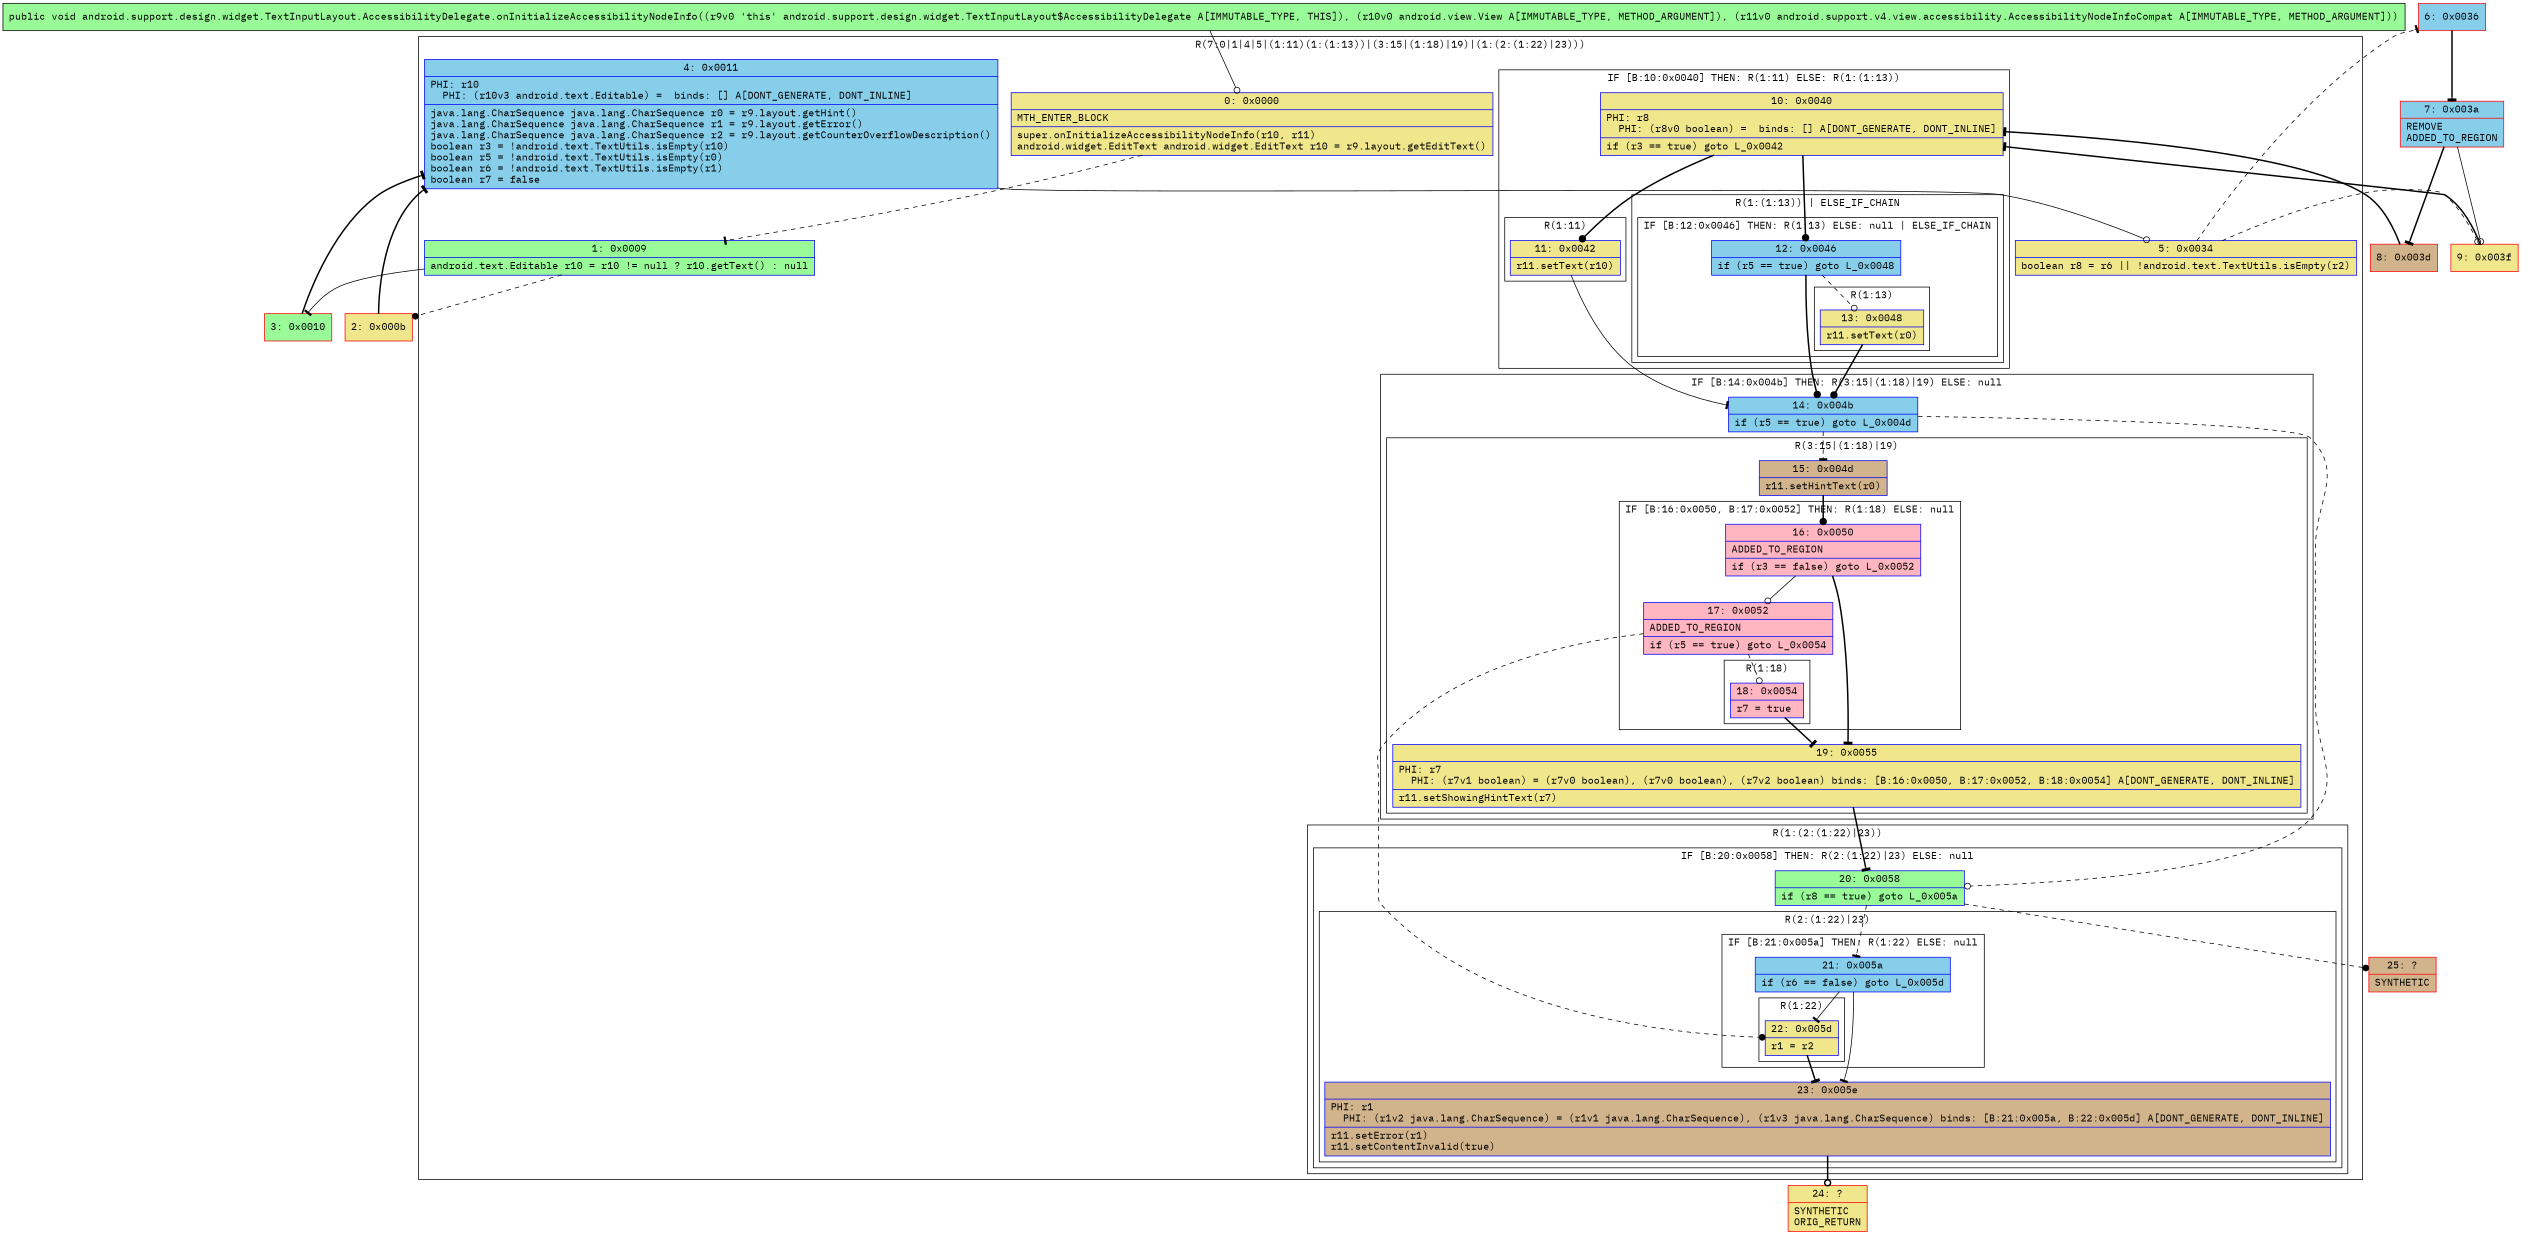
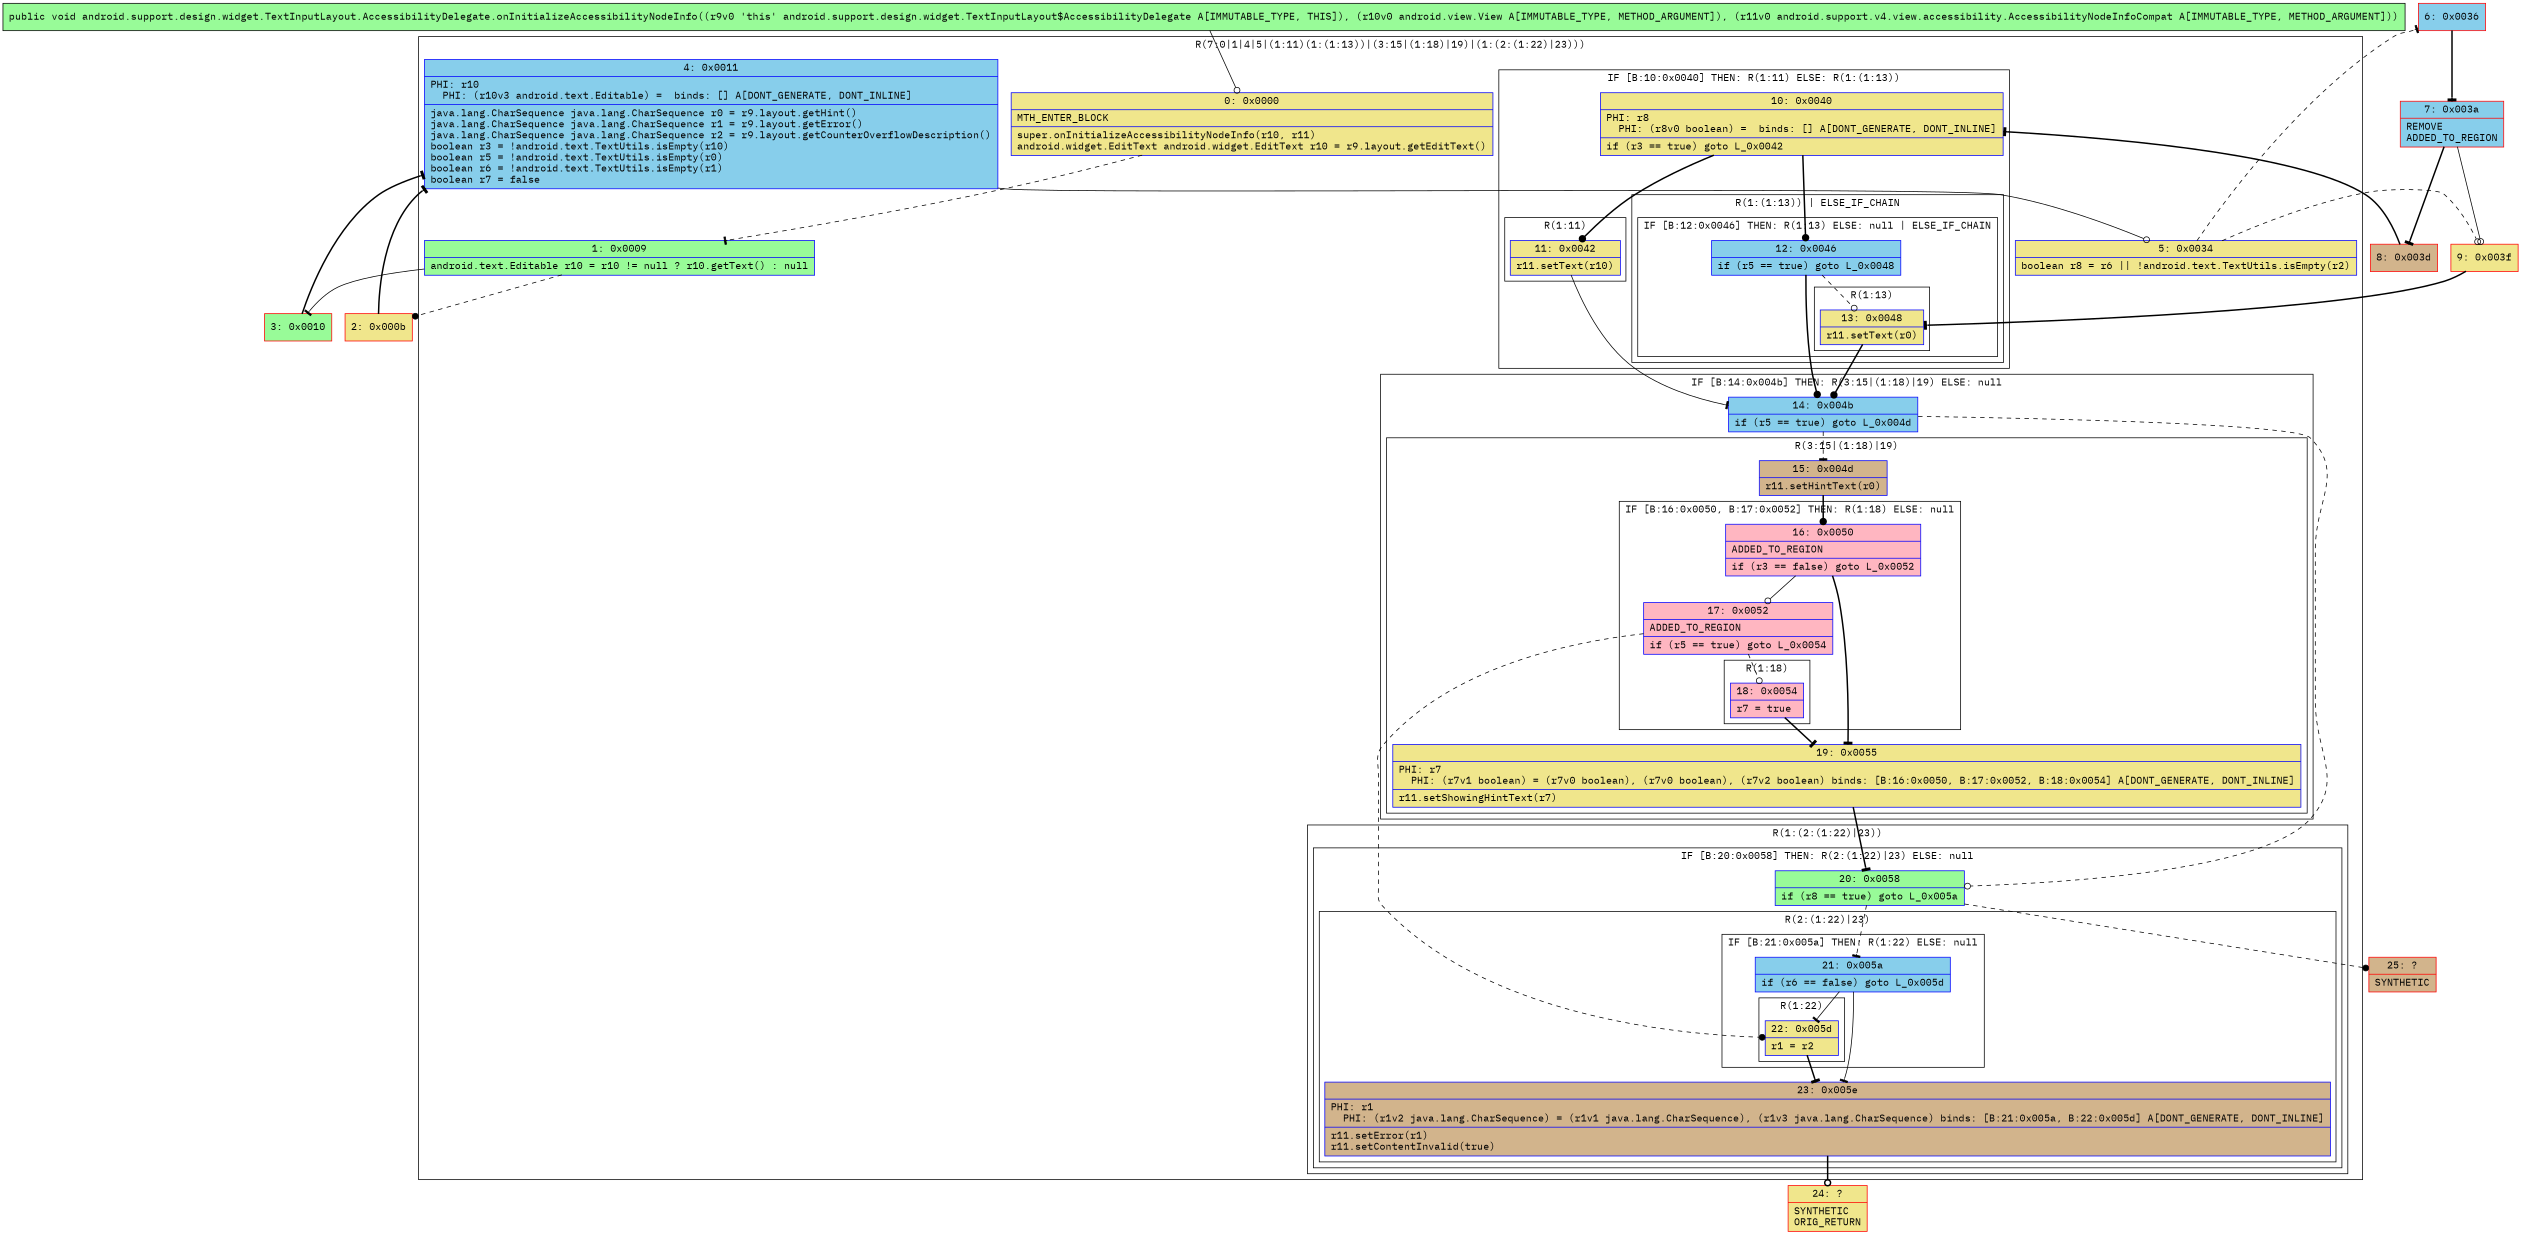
(2257, 174) -> (2199, 313)
